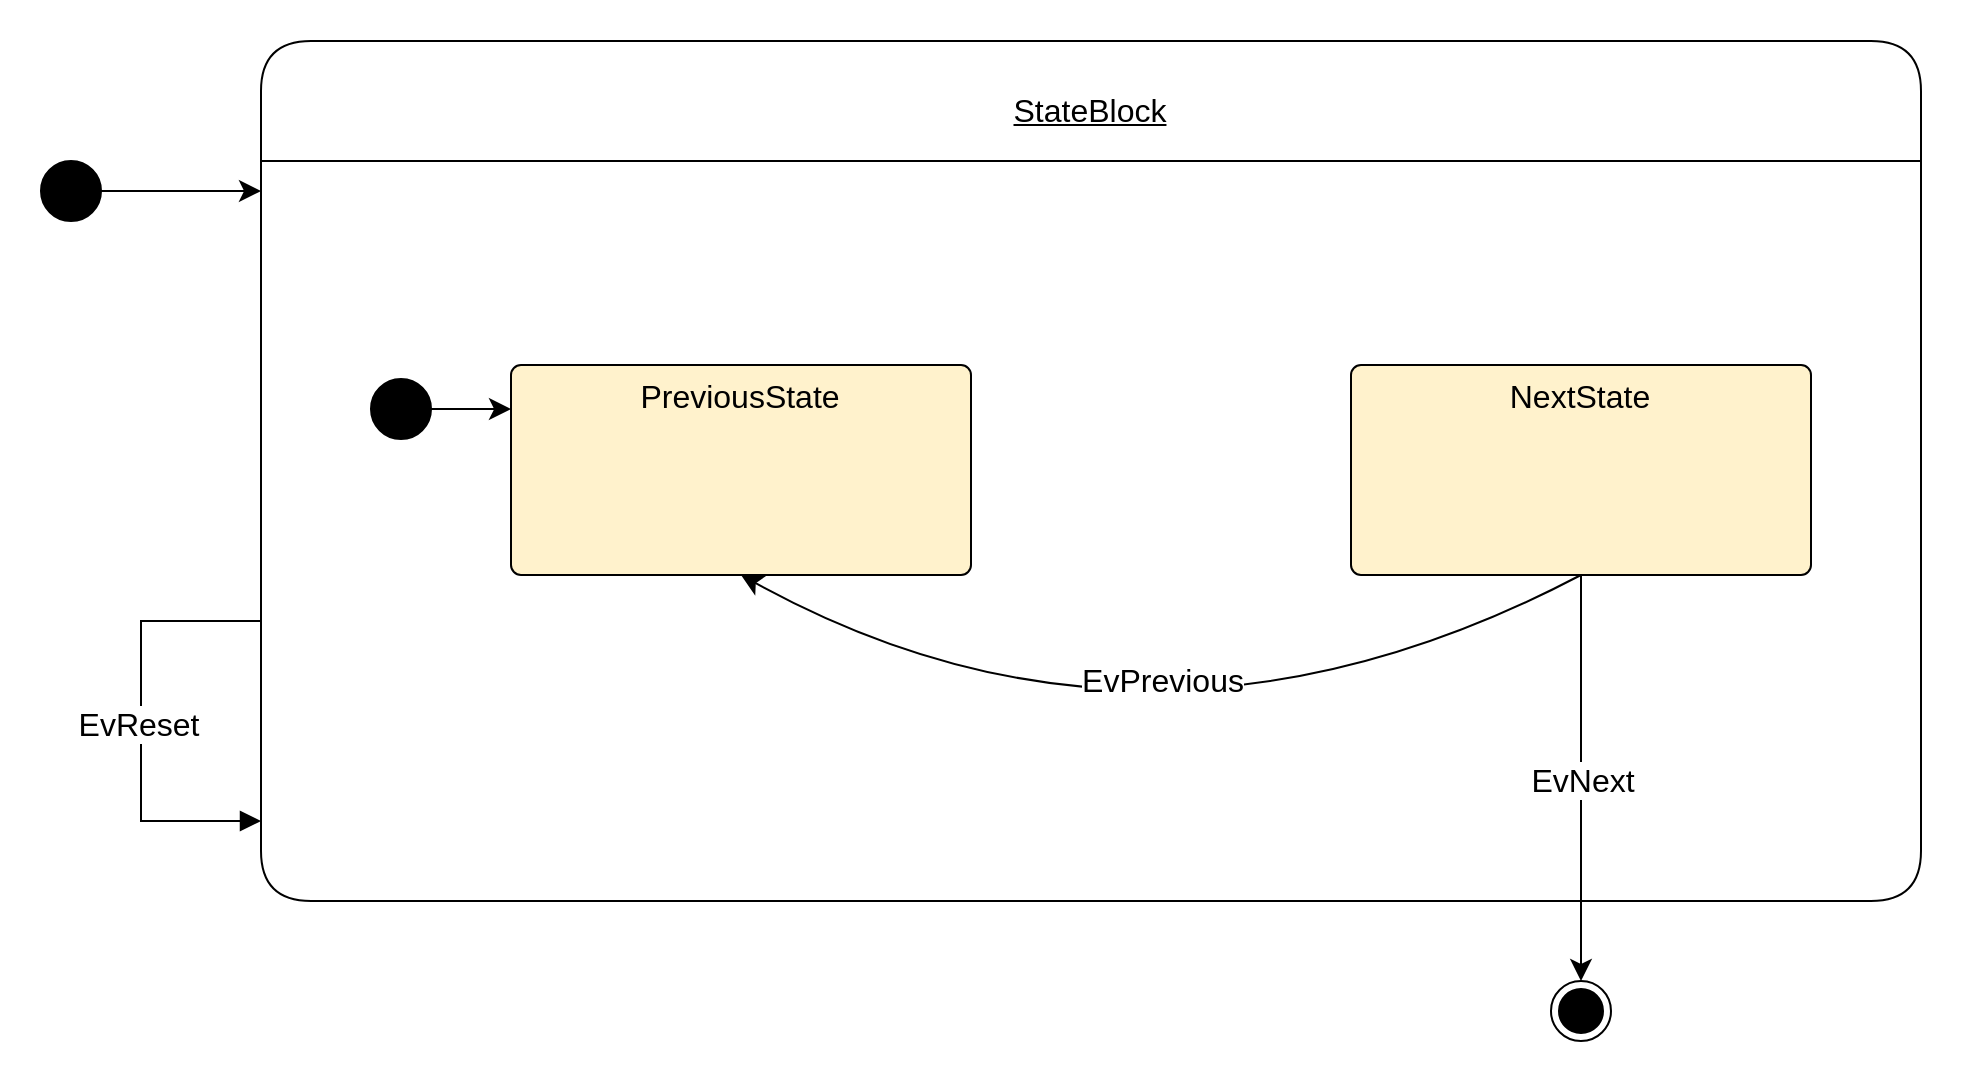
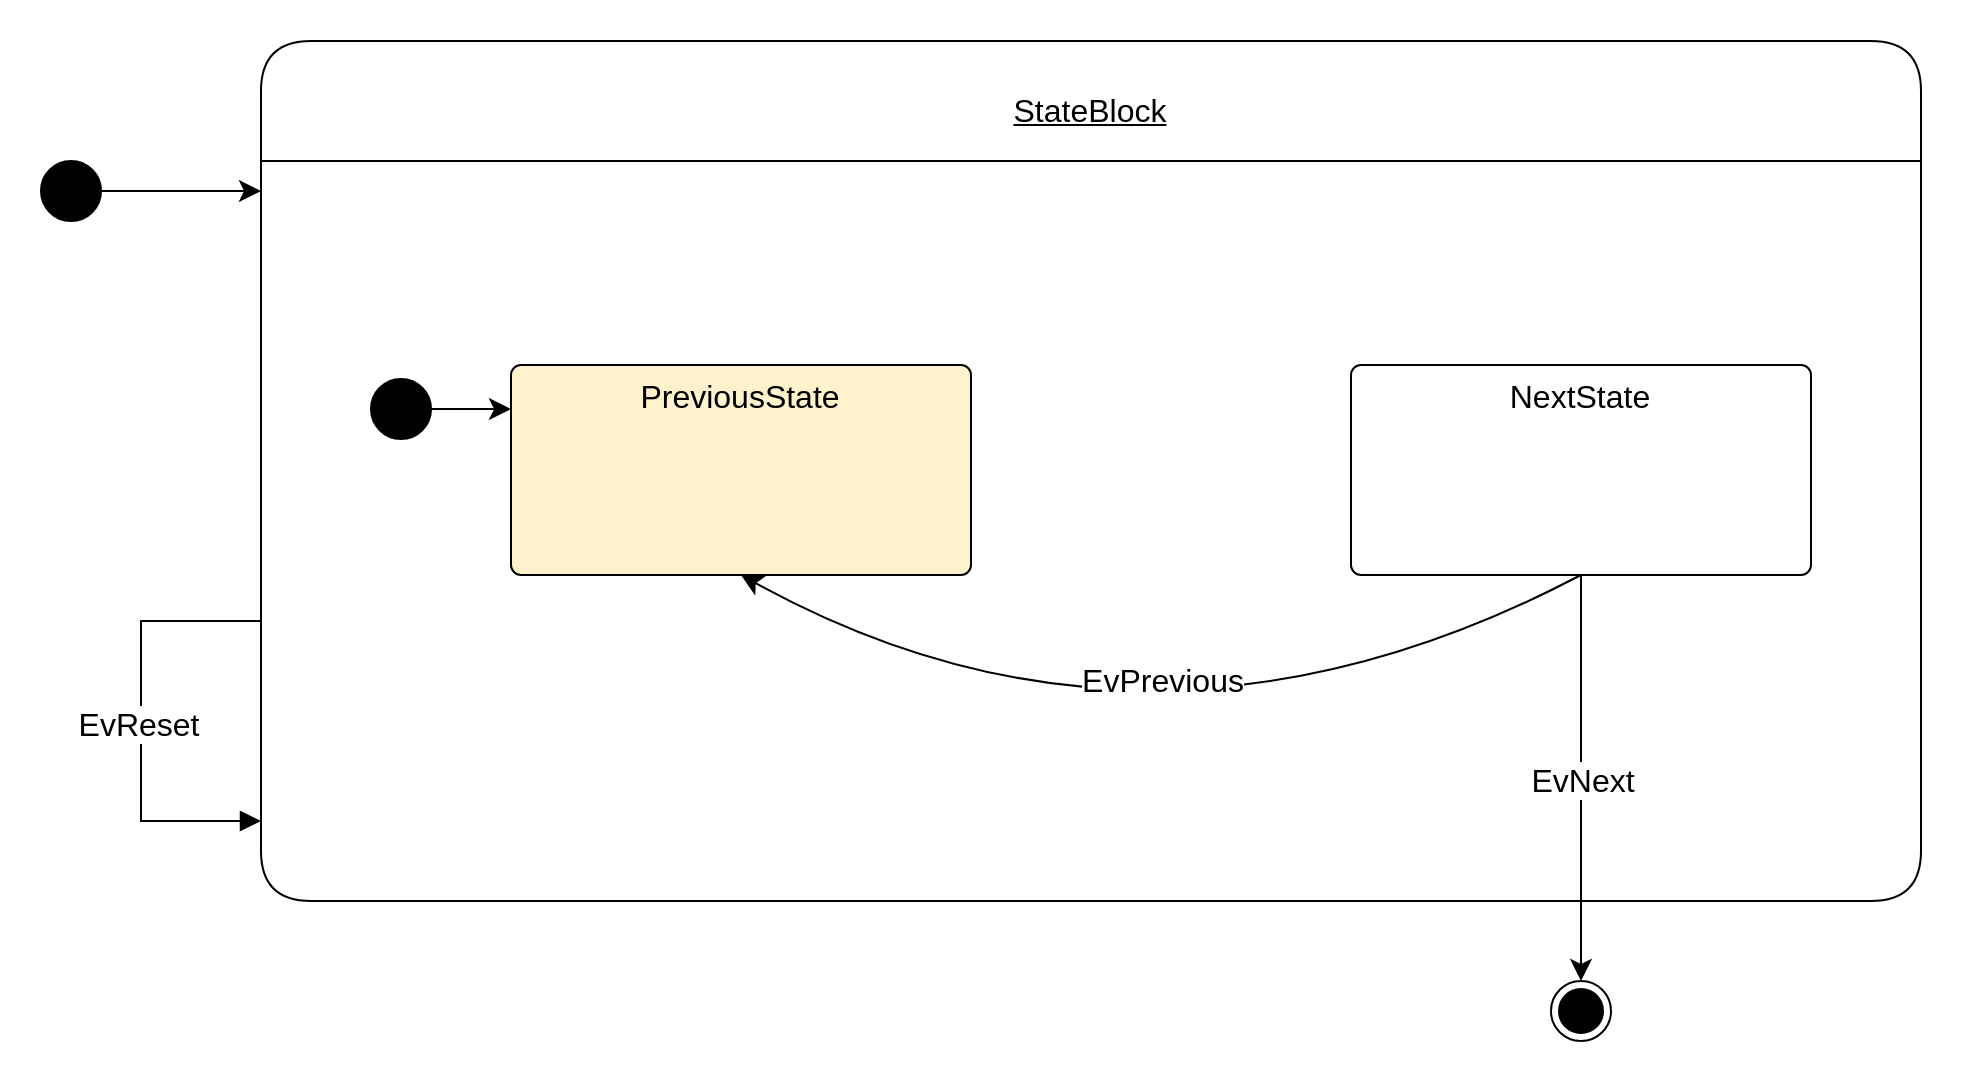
(1581, 470) -> (1581, 470)
